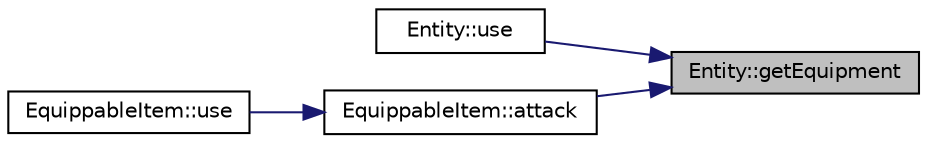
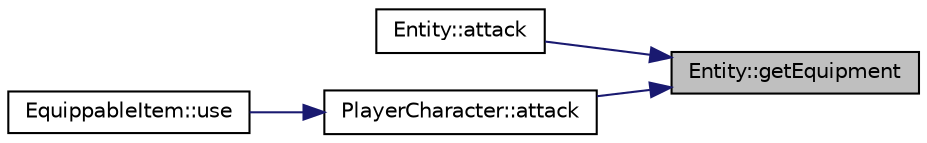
(461, 31) -> (461, 31)
(461, 112) -> (461, 112)
